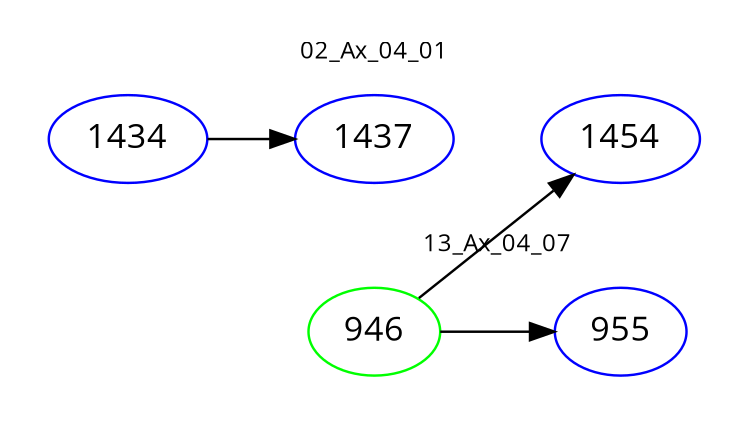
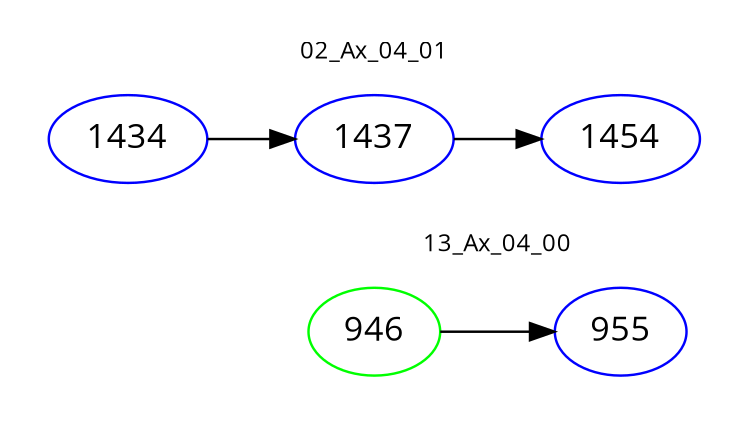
(486, 244) -> (485, 139)
(498, 245) -> (498, 245)
